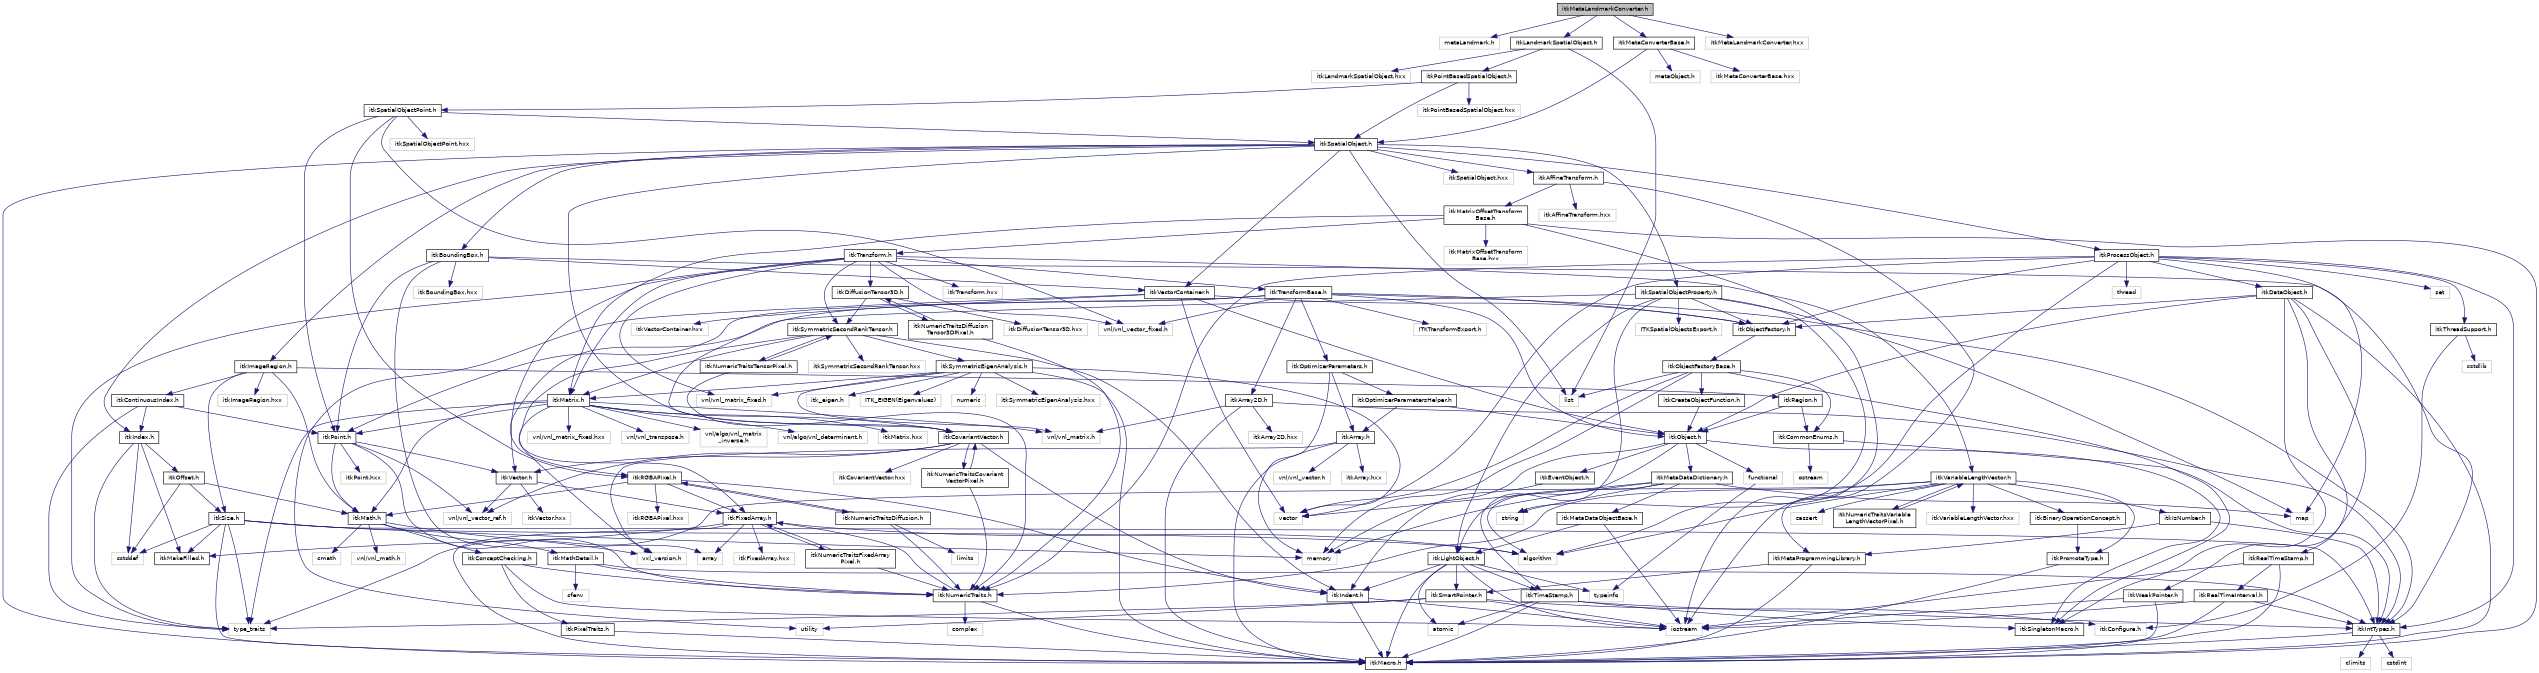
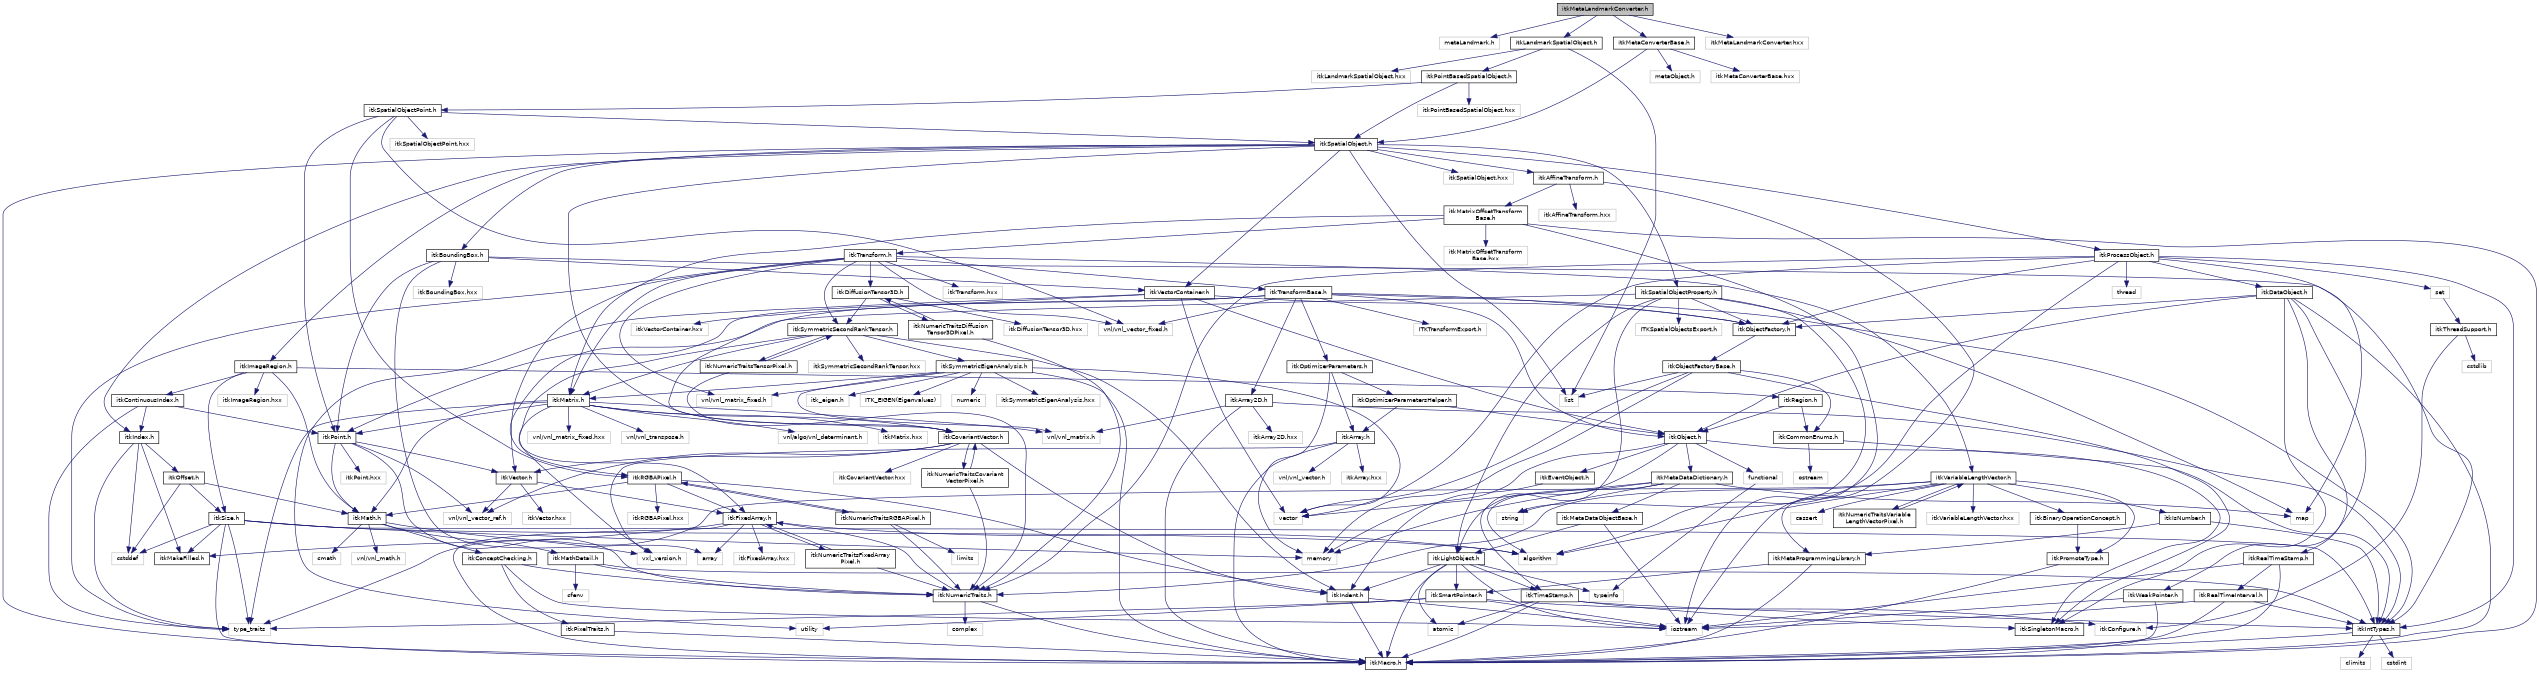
(2325, 265) -> (2450, 309)
(1702, 401) -> none
(734, 438) -> none
(883, 518) -> (883, 518)
